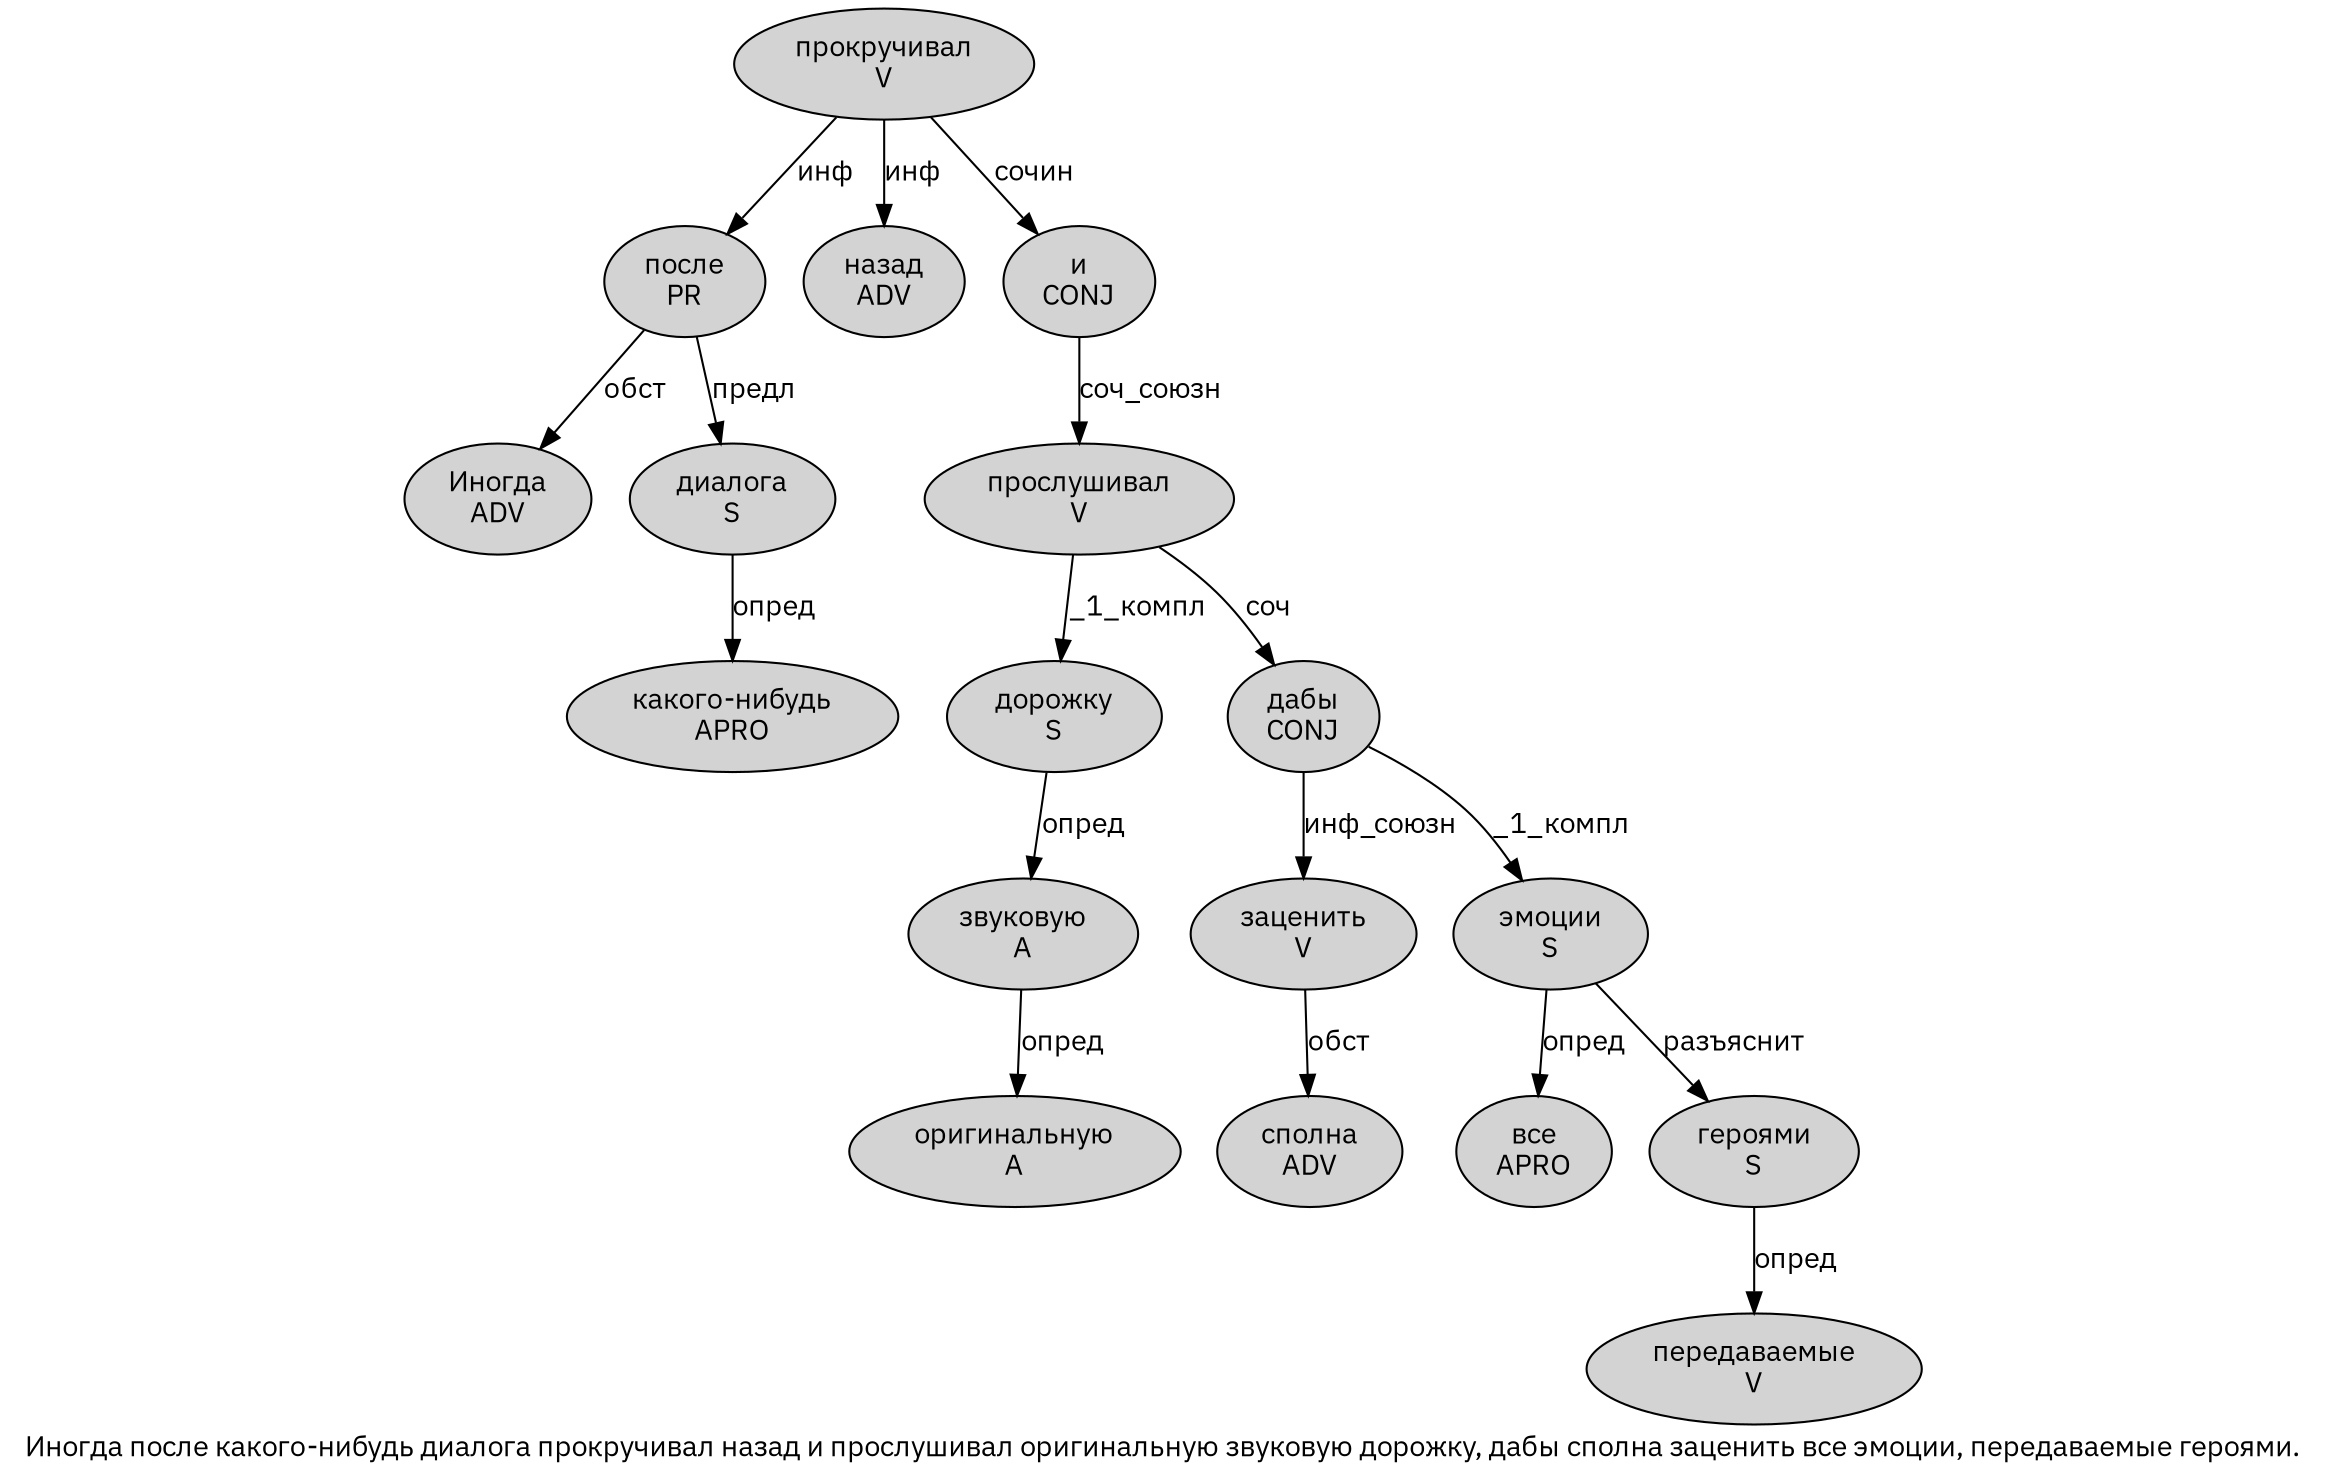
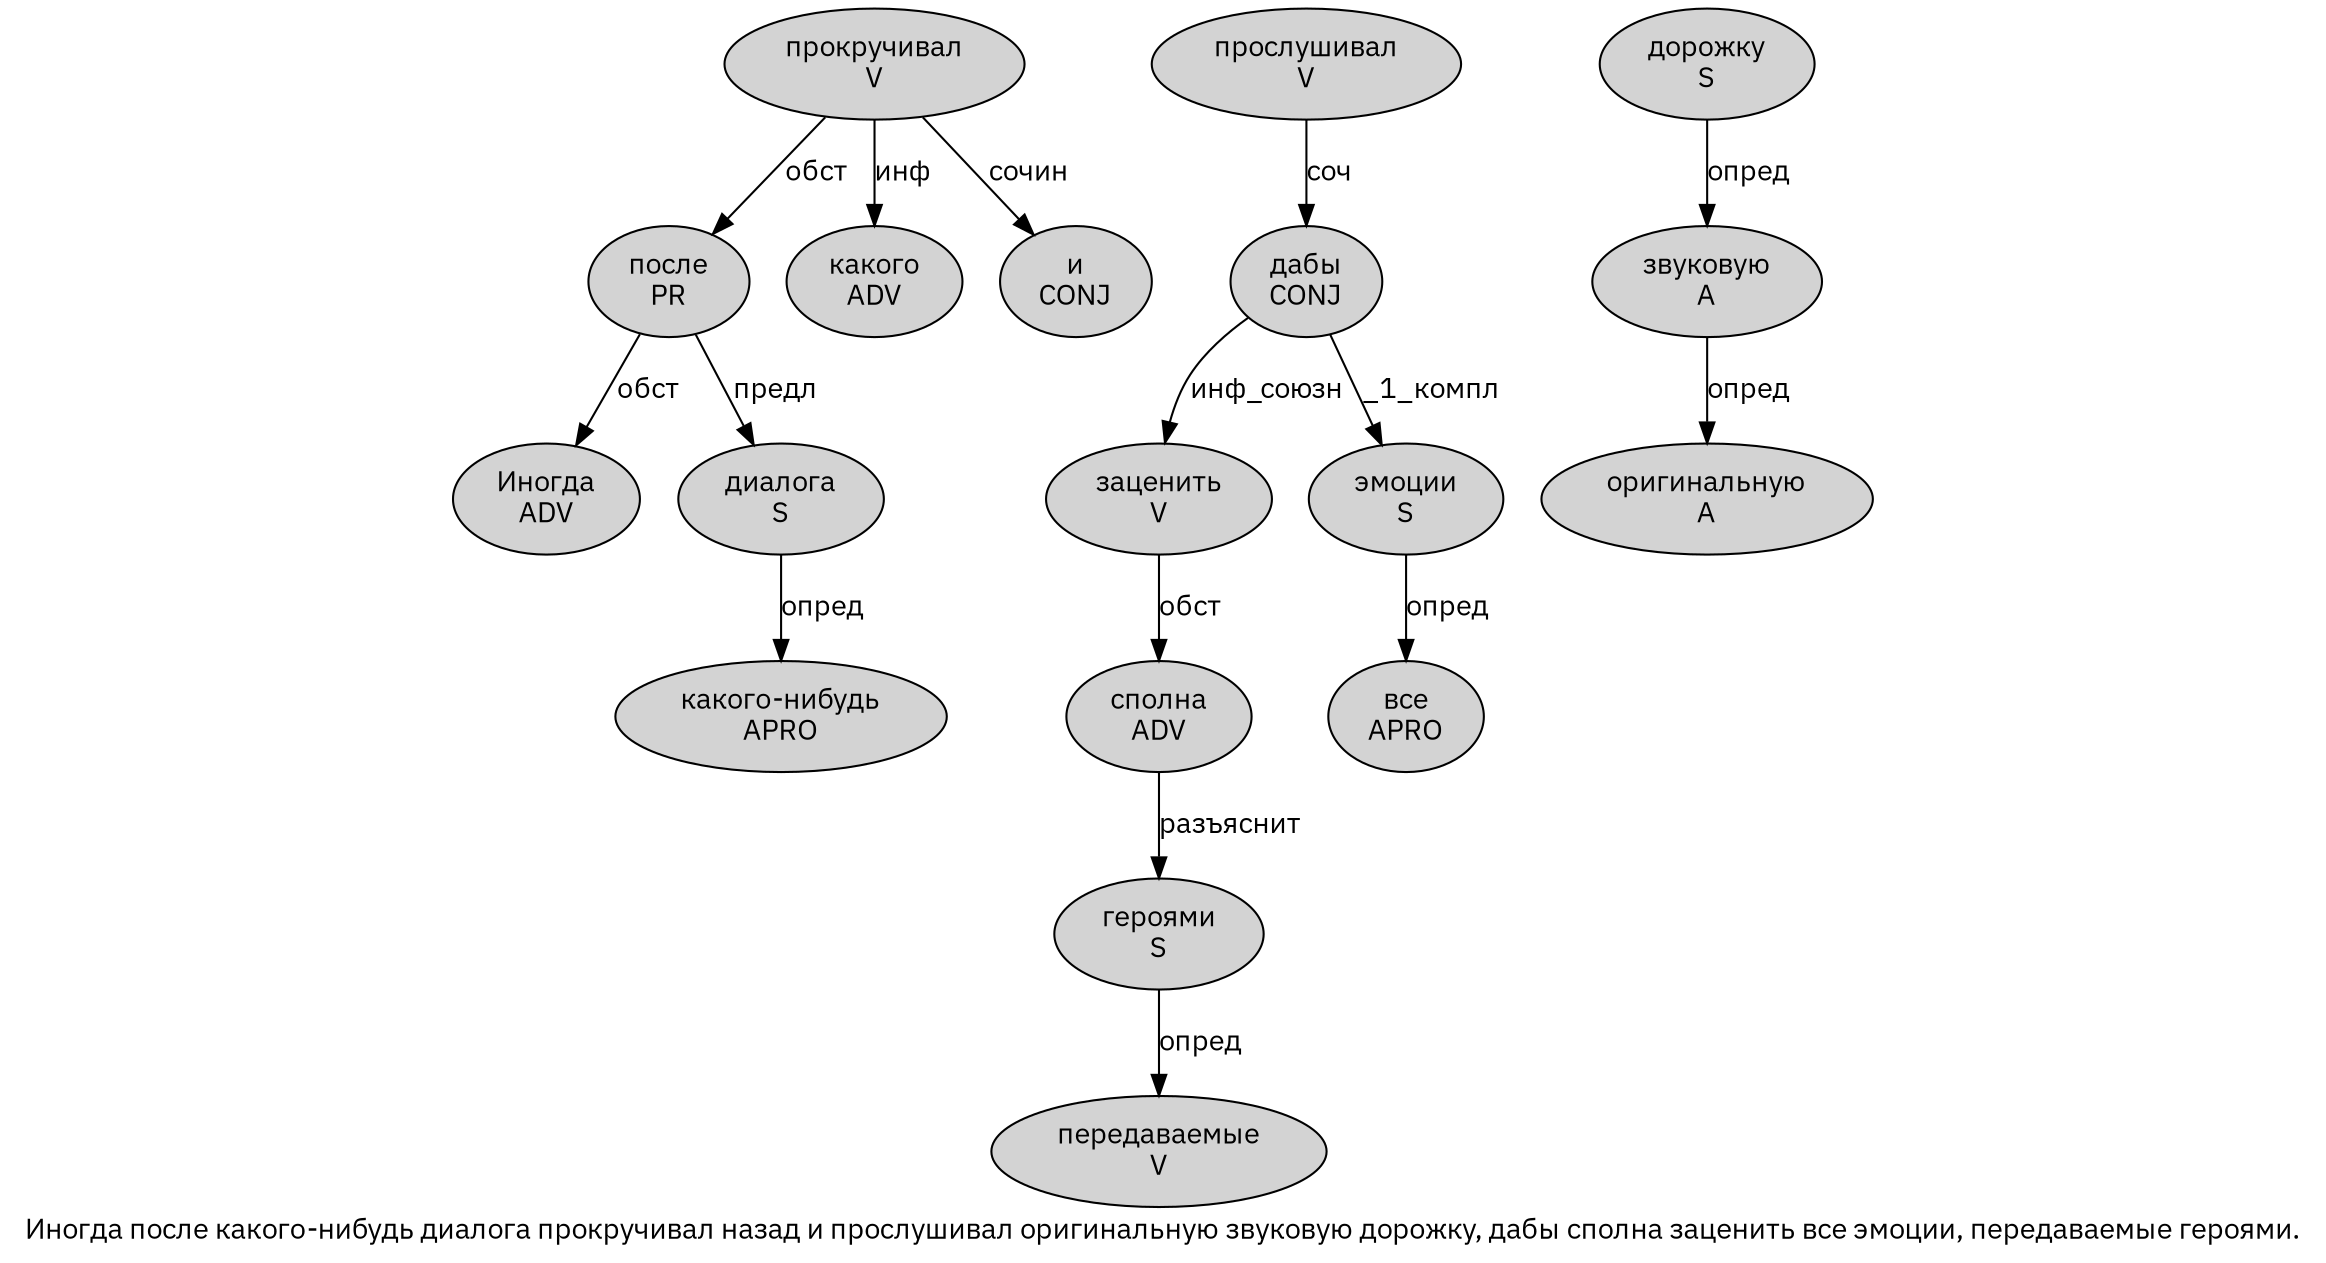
(826, 173) -> (817, 173)
(884, 282) -> (875, 282)
(1079, 380) -> none
(1068, 598) -> none
(1644, 1034) -> (1159, 815)
